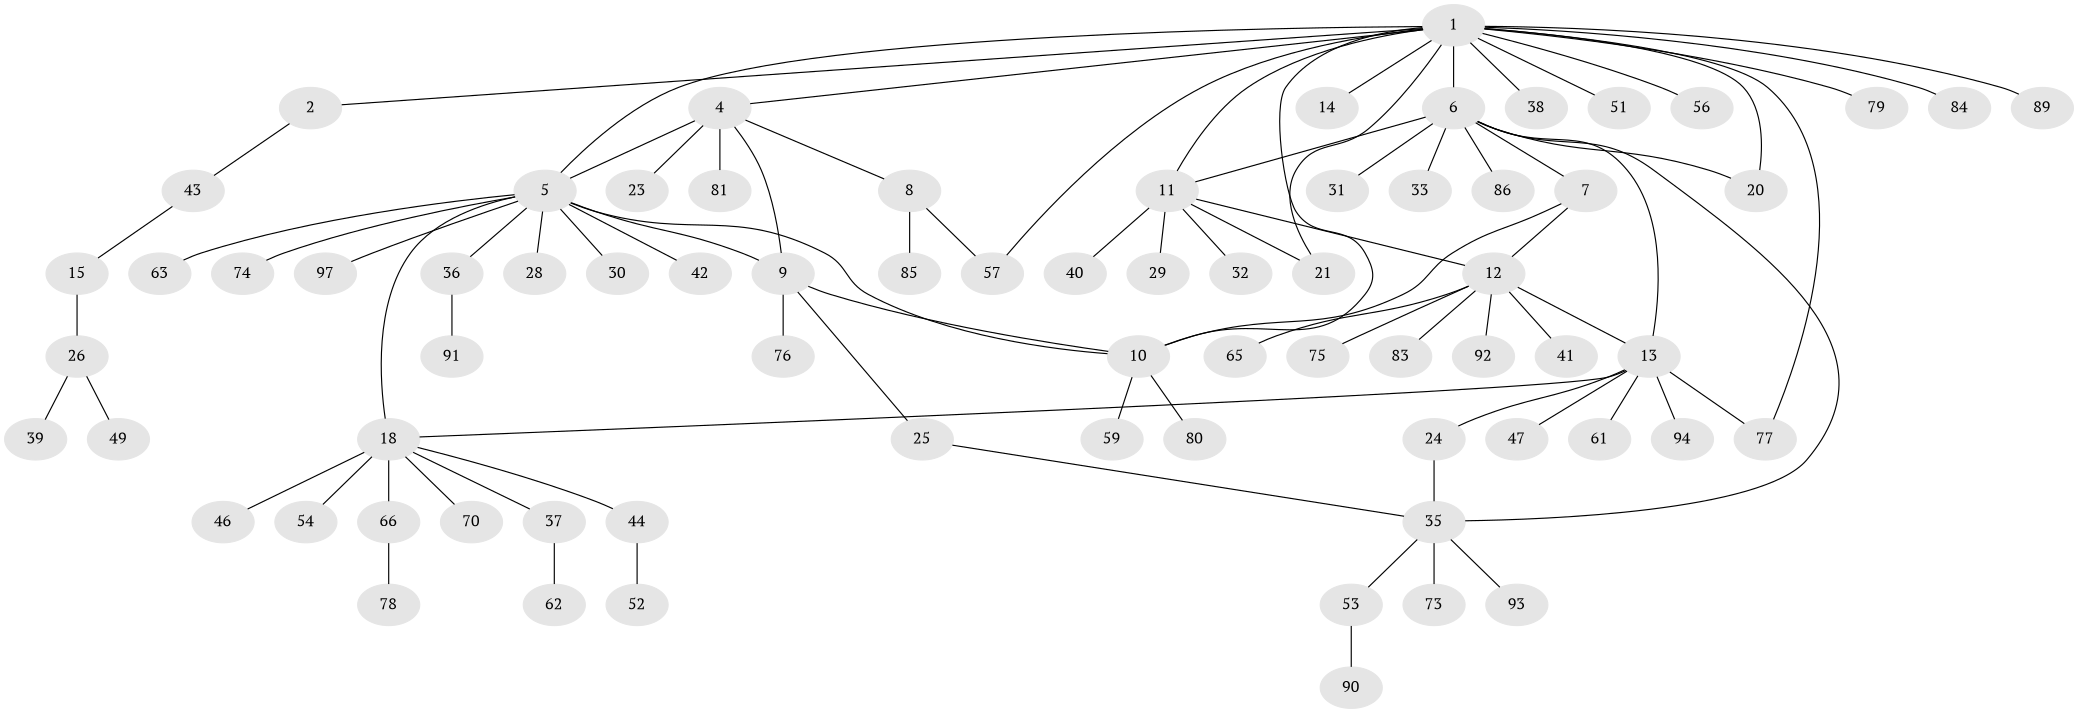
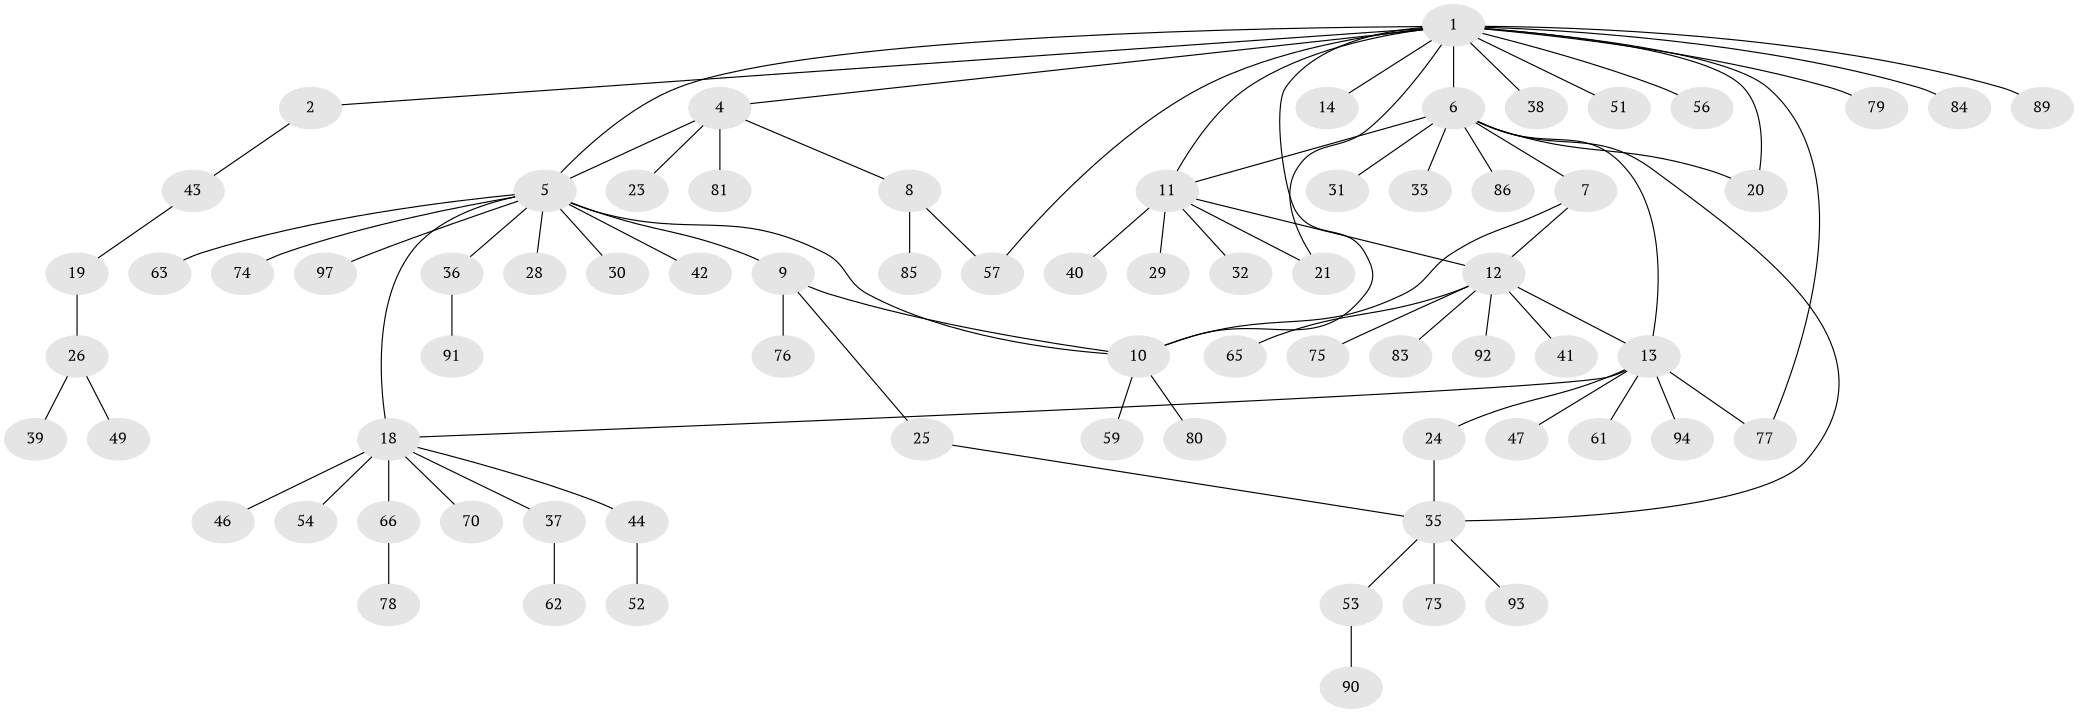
(767, 186) -> none
(77, 274) -> (77, 274)
